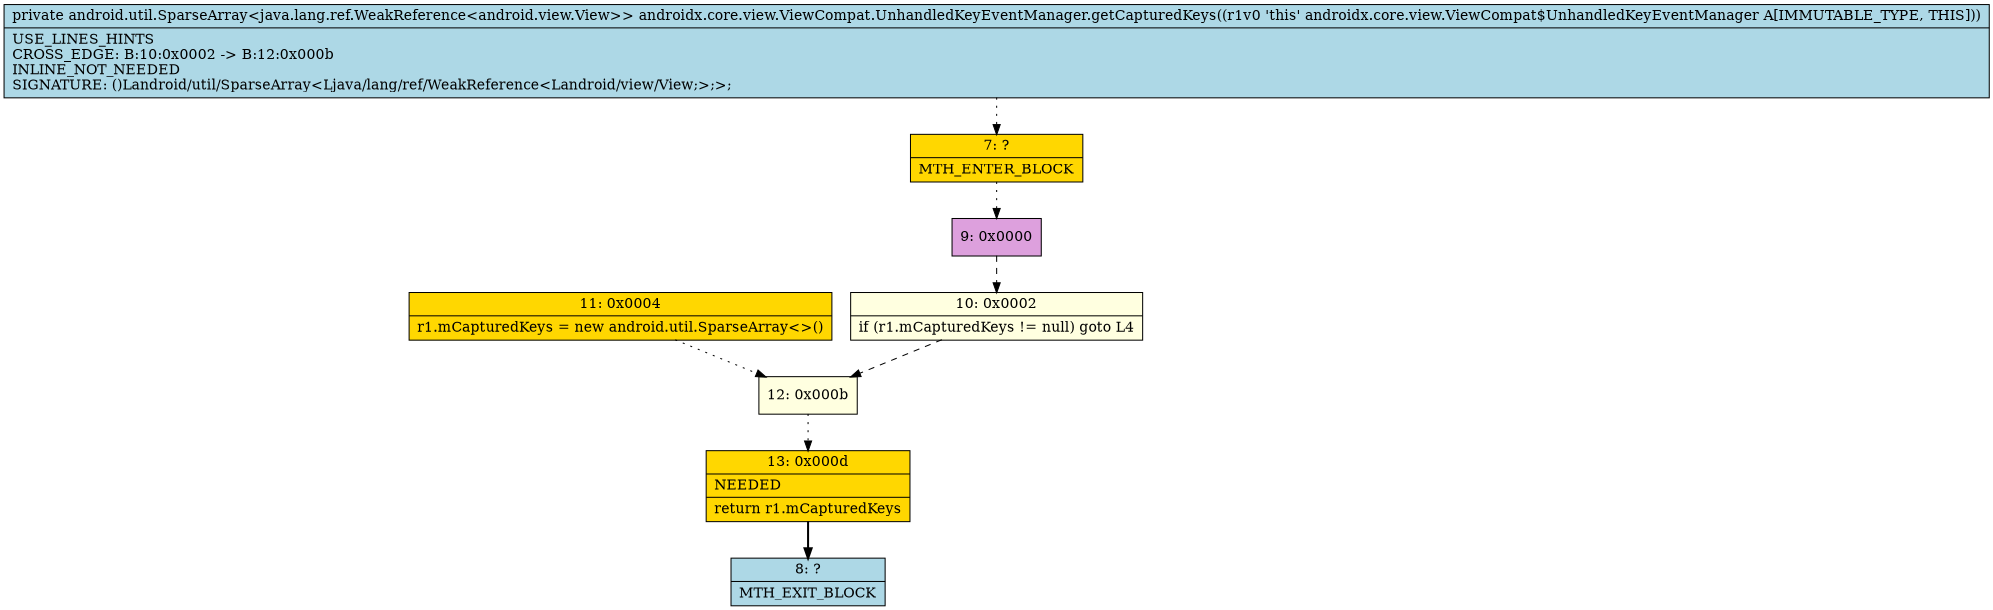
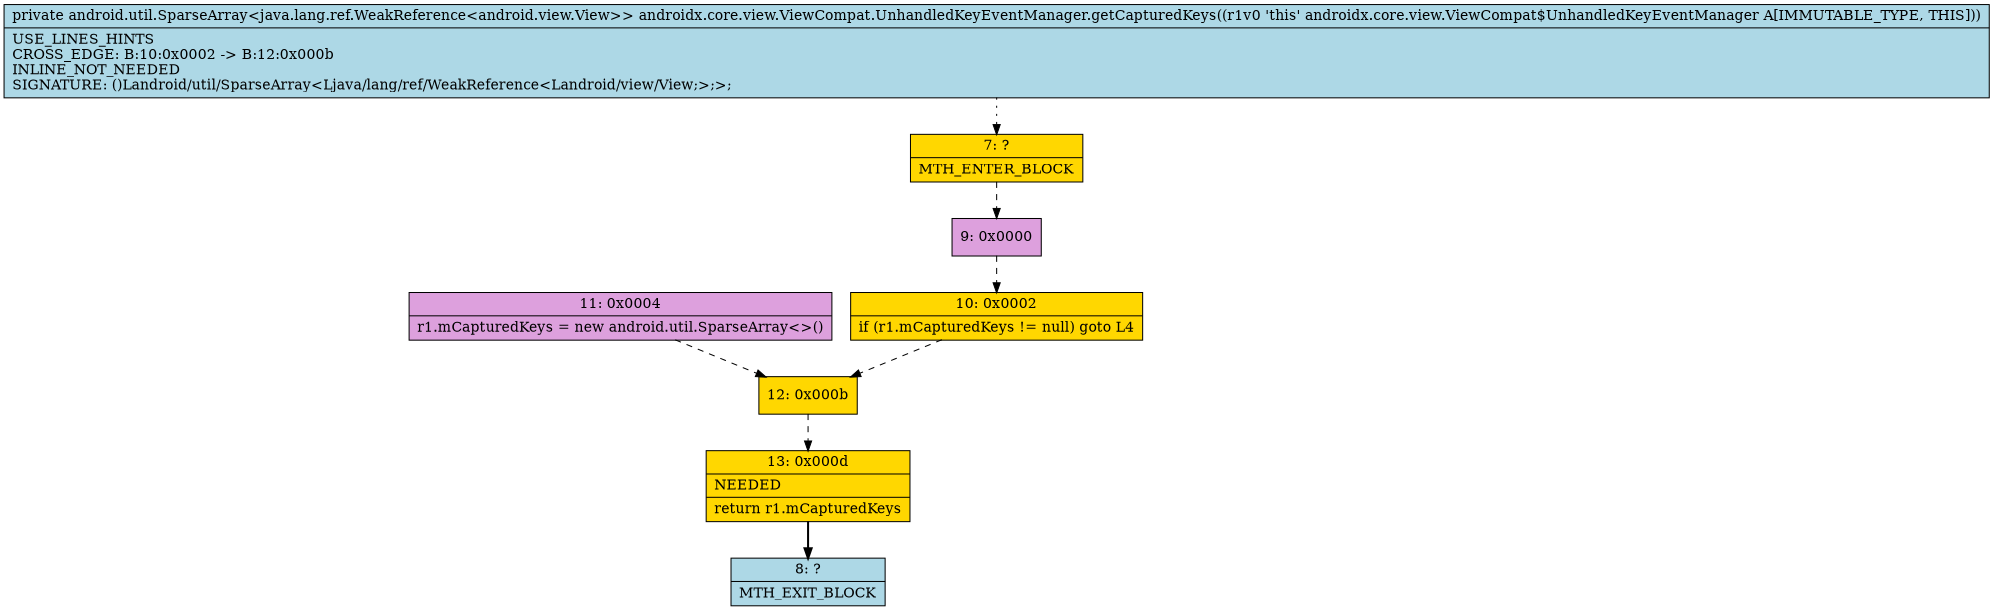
(997, 195) -> (997, 195)
(620, 316) -> (620, 316)
(997, 316) -> (997, 316)
(716, 357) -> (716, 357)
(808, 395) -> (808, 395)
(808, 427) -> (808, 427)
